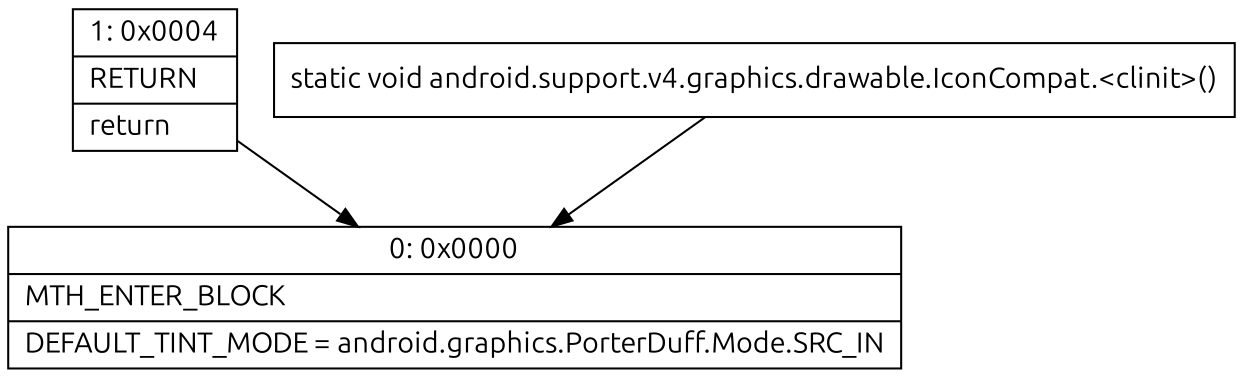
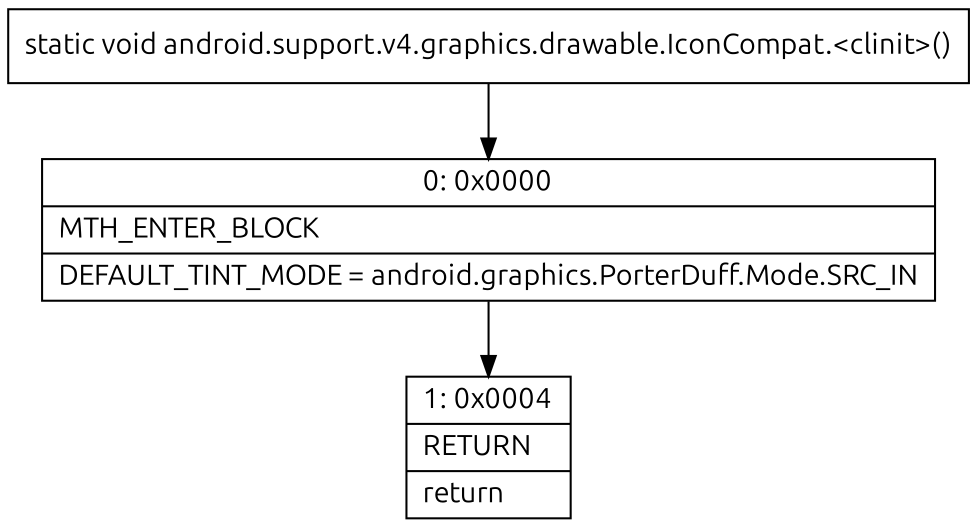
(289, 178) -> (489, 328)
